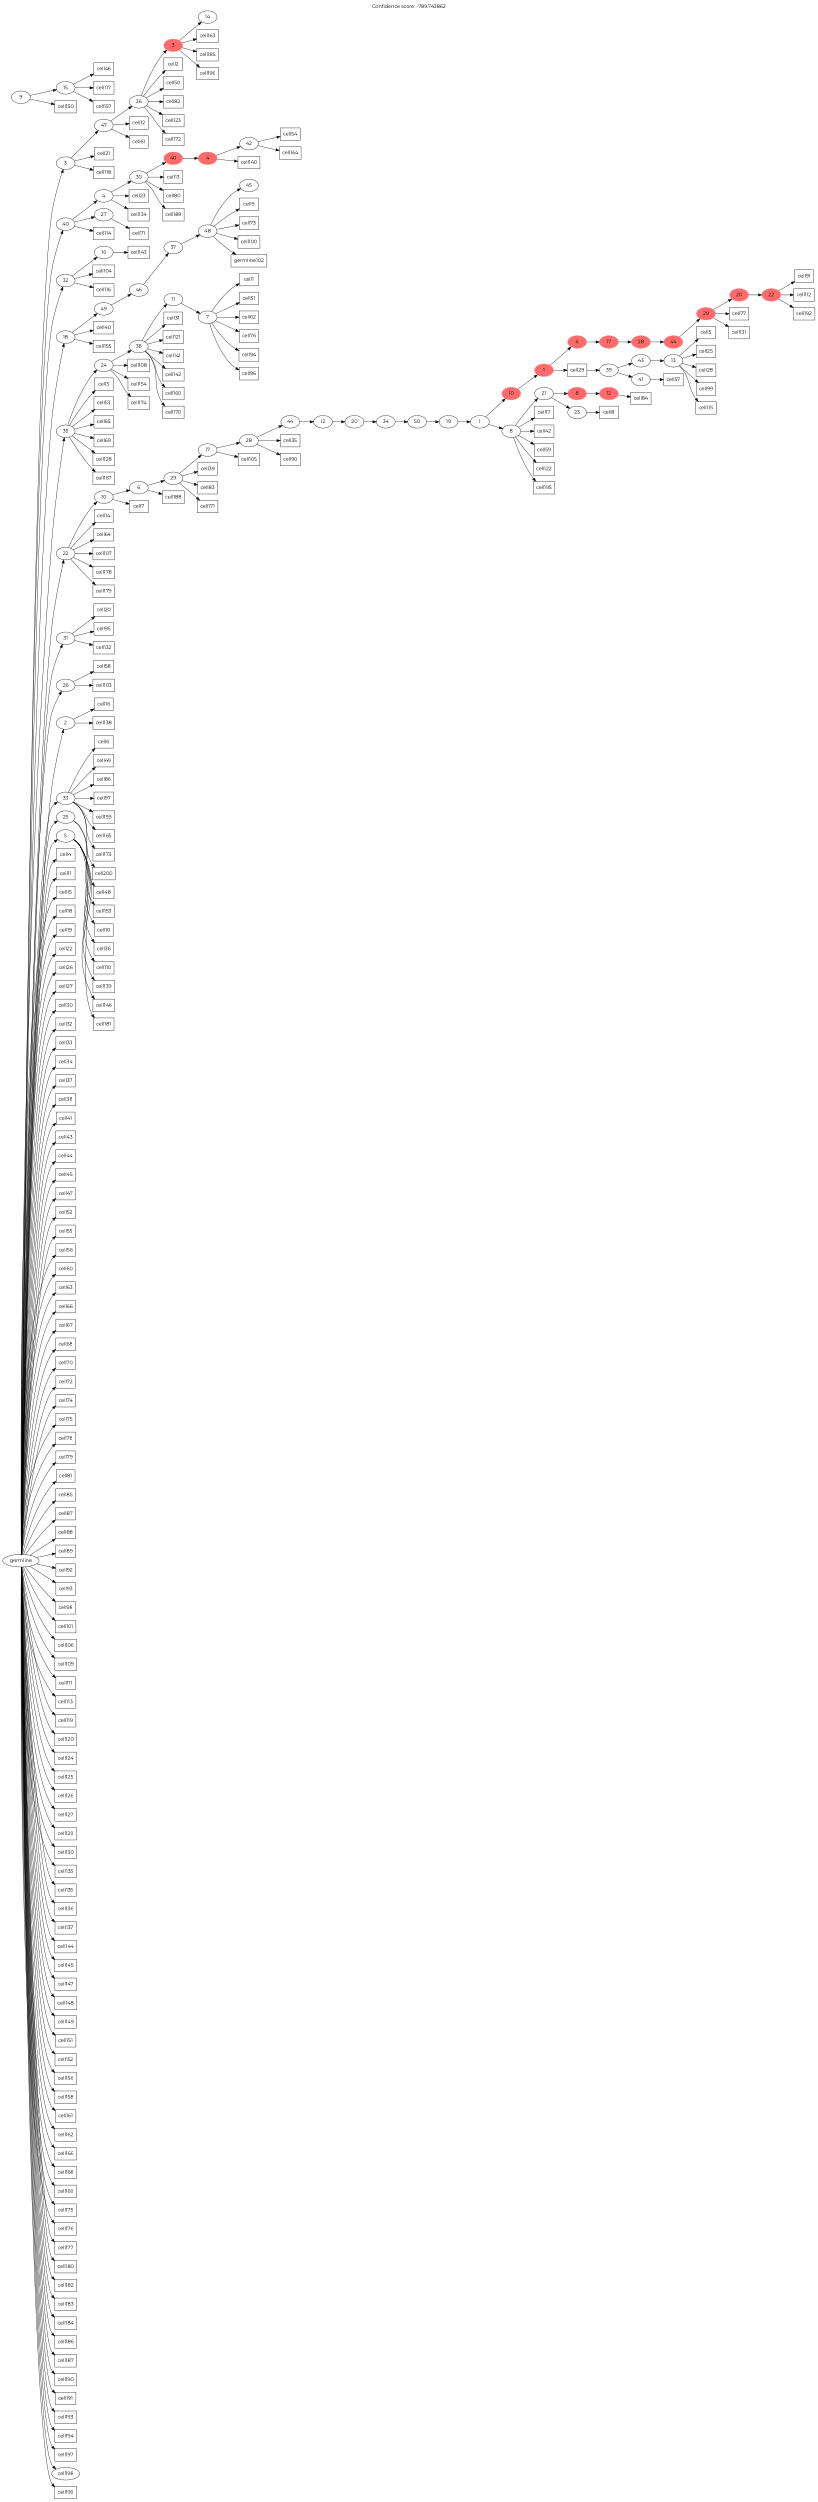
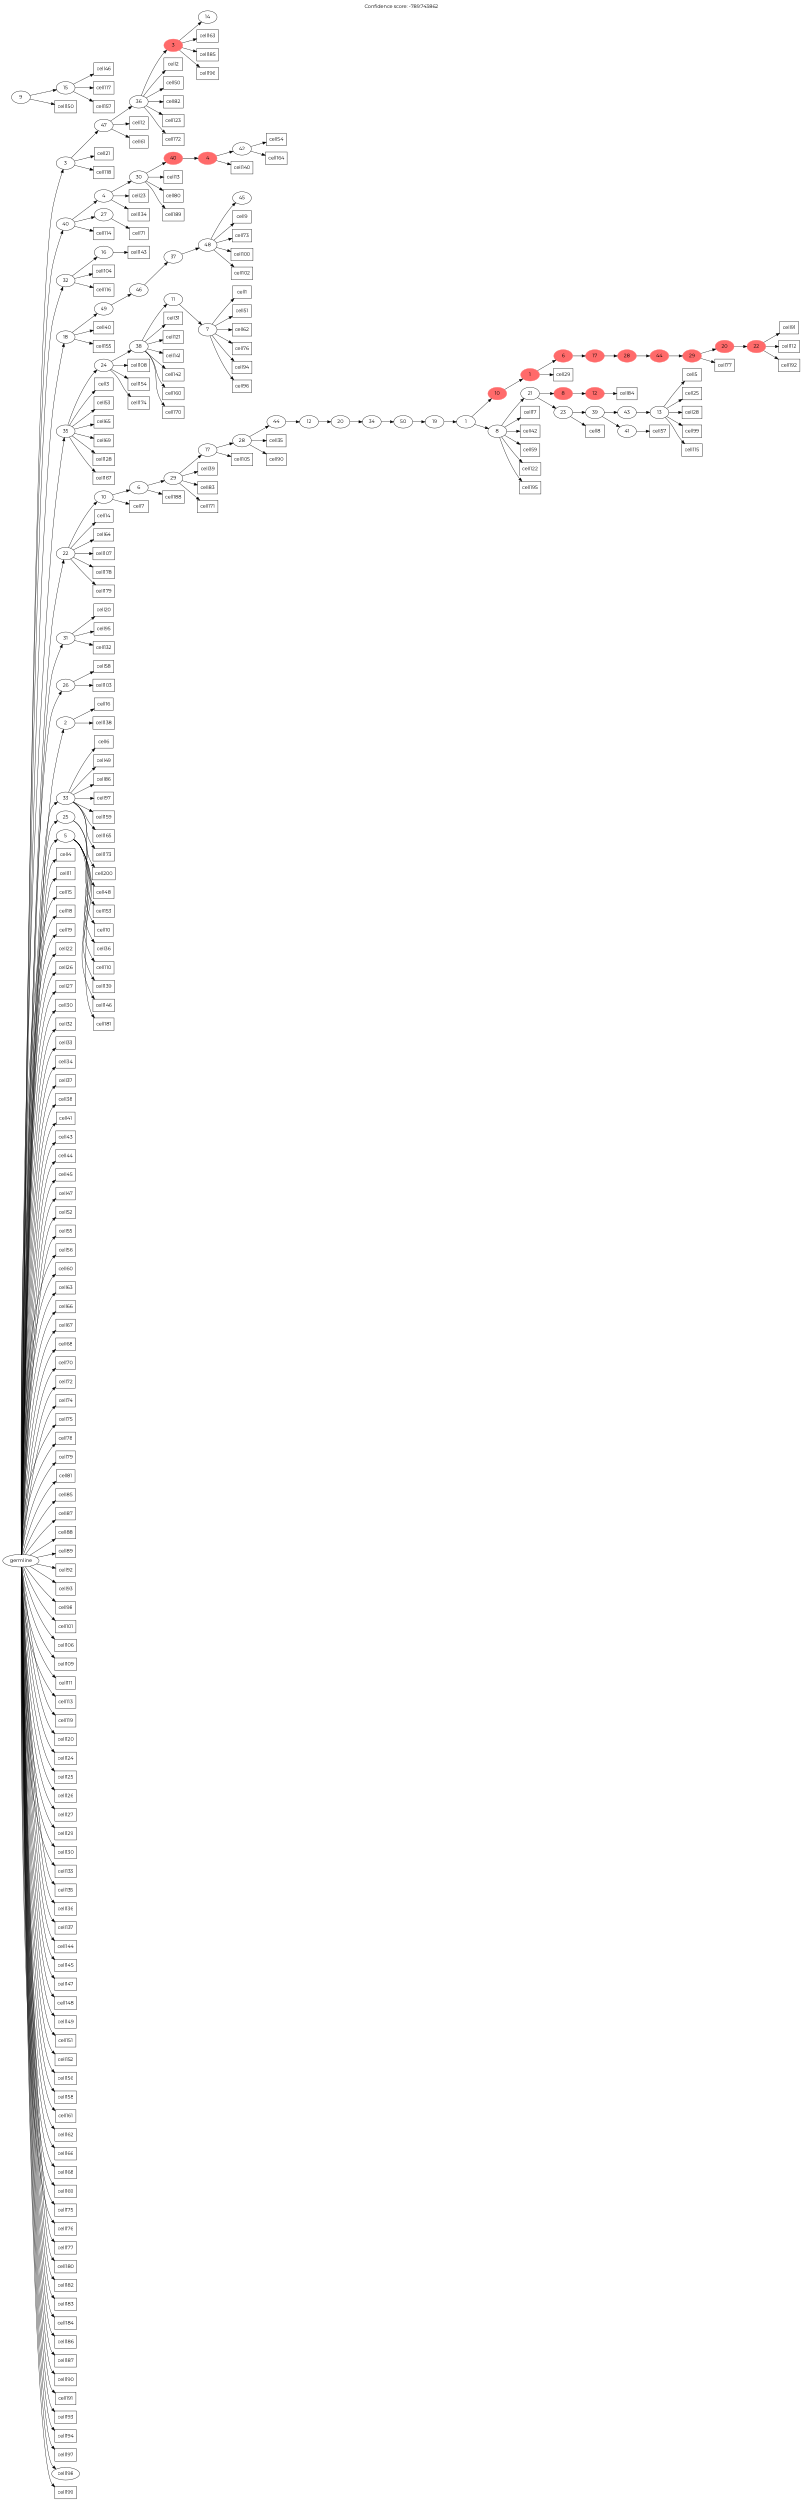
(249, 261) -> (242, 273)
(739, 333) -> none
(591, 370) -> (577, 412)
